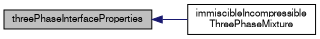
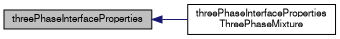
(252, 19) -> (262, 19)
